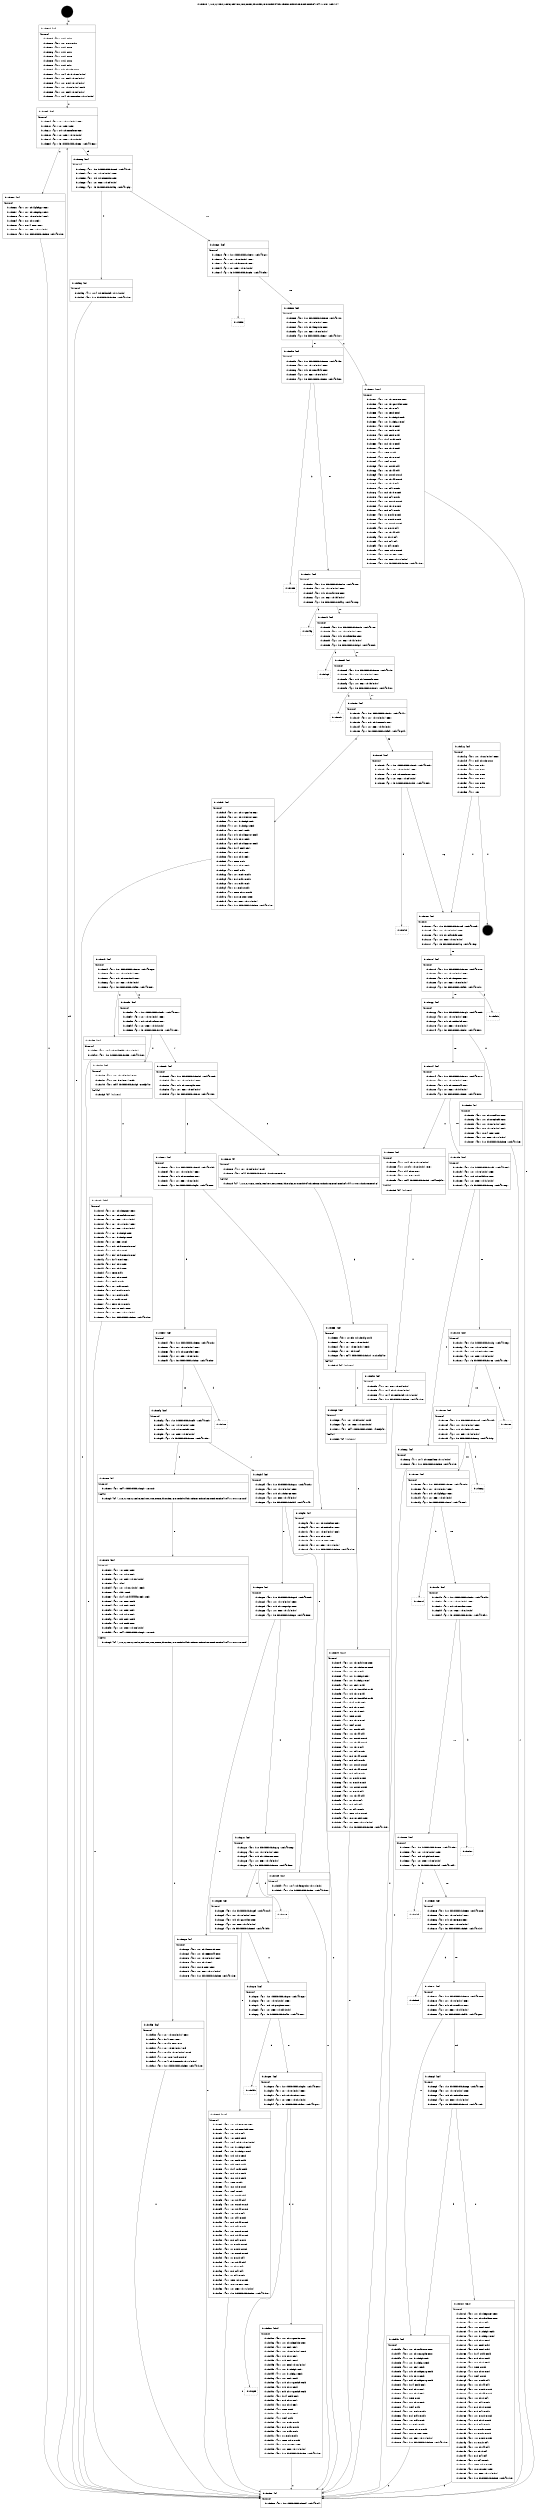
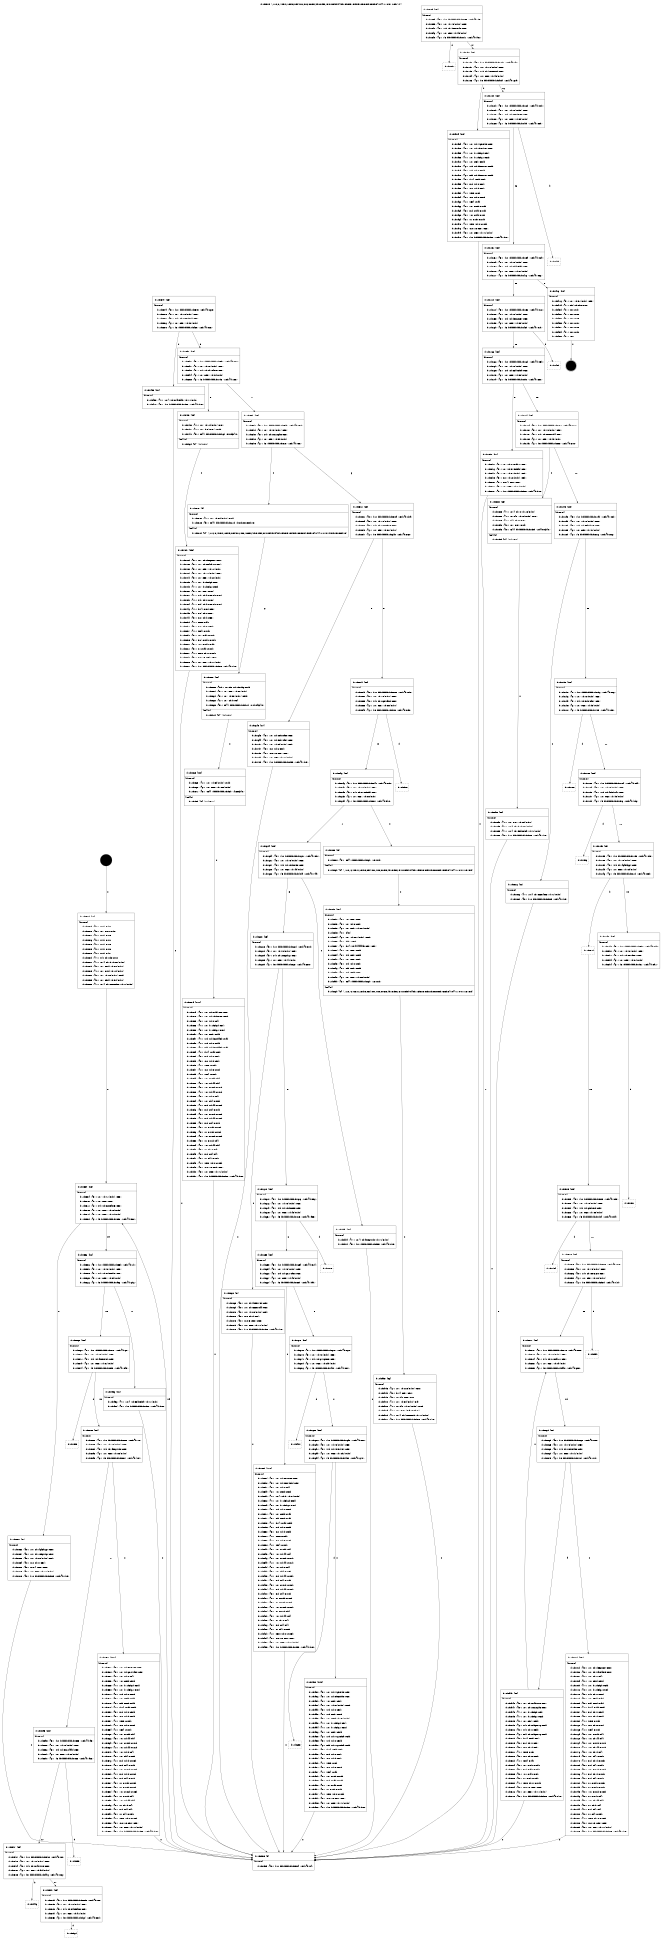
(355, 652) -> none
(462, 854) -> (542, 283)
(443, 1726) -> (588, 1069)
(406, 2173) -> (526, 1531)
